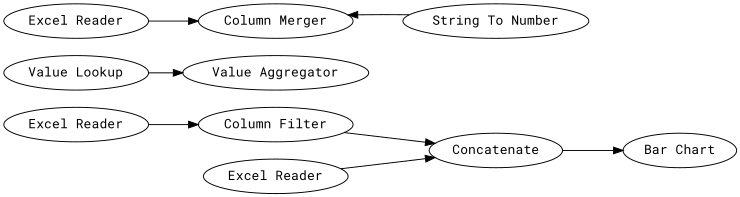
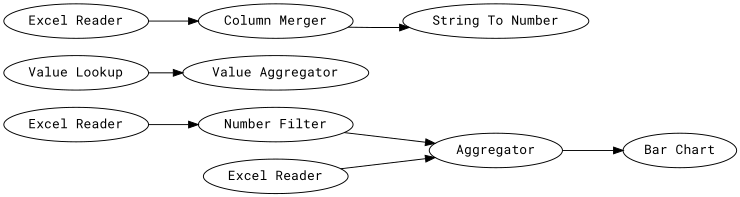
(384, 15) -> (374, 28)
(276, 125) -> (276, 125)
(496, 150) -> (496, 150)
